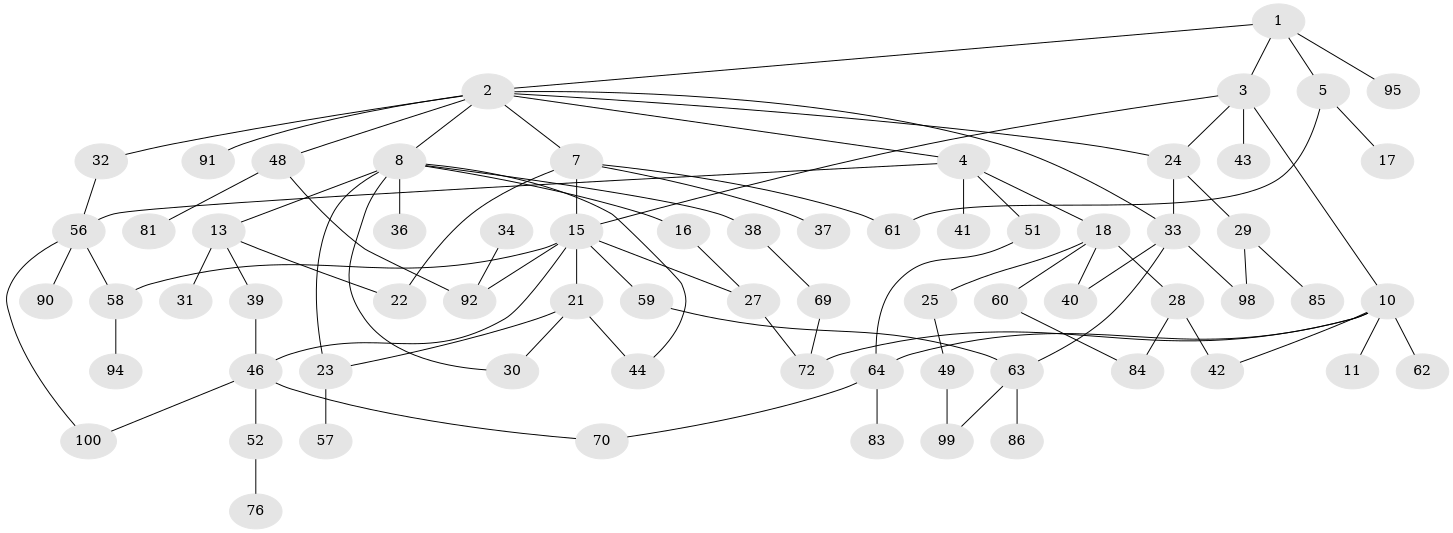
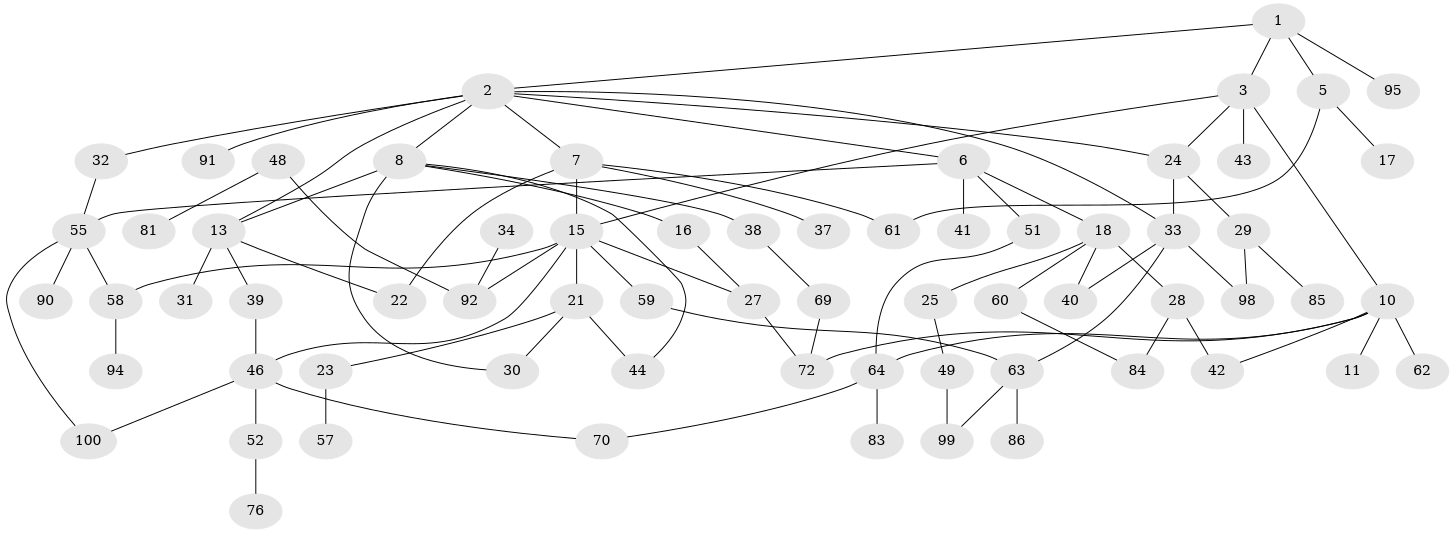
(383, 126) -> (349, 154)
(964, 161) -> (964, 161)
(79, 231) -> (79, 231)
(400, 231) -> none
(320, 252) -> none
